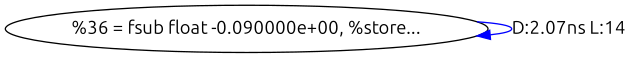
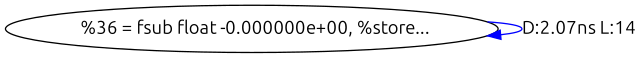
(247, 29) -> (252, 29)
